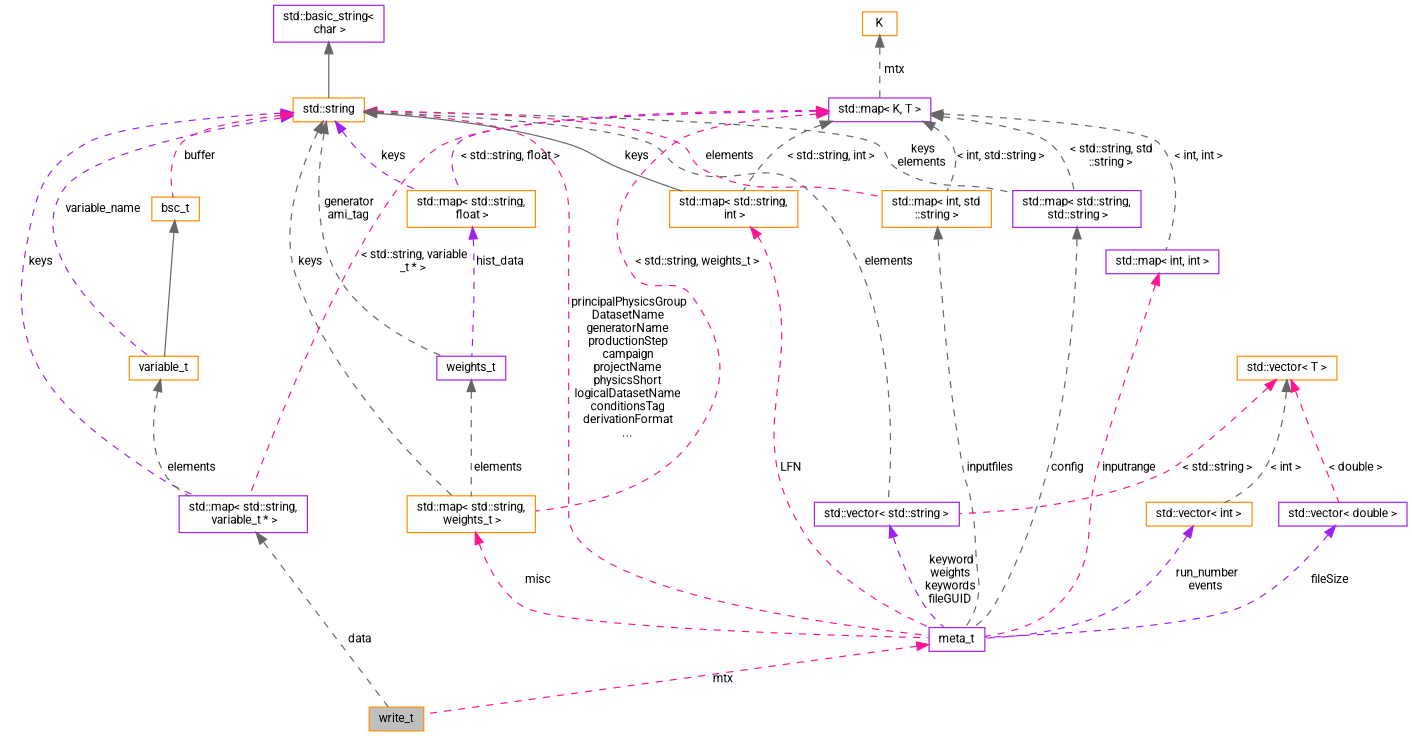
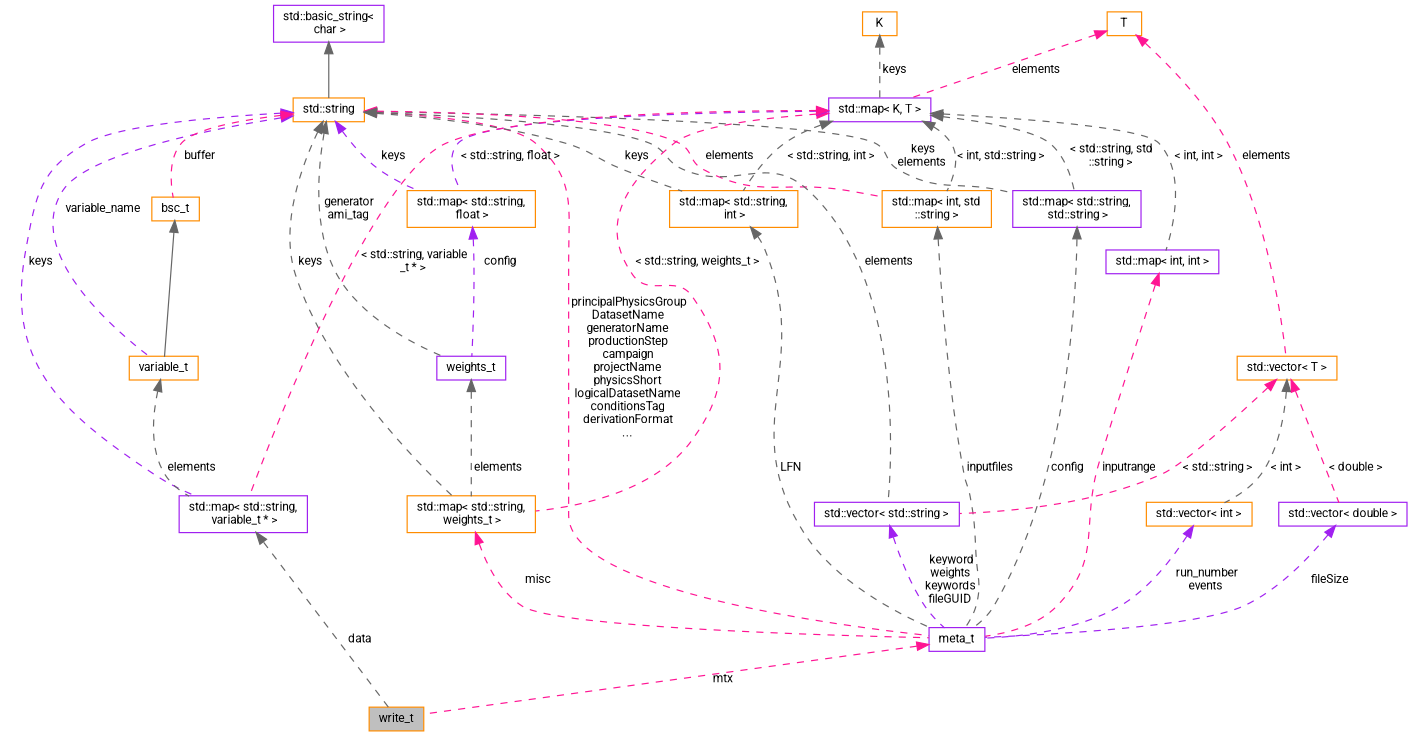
none -> (1124, 24)
(893, 70) -> (893, 70)
(542, 137) -> (542, 137)
(499, 262) -> (499, 262)
(777, 466) -> (777, 466)
